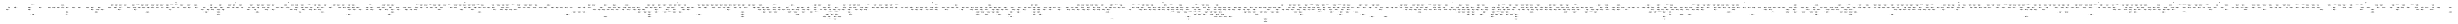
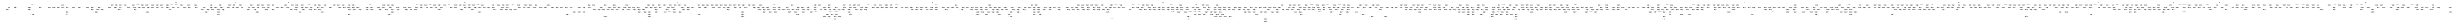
(1165, 5) -> none
